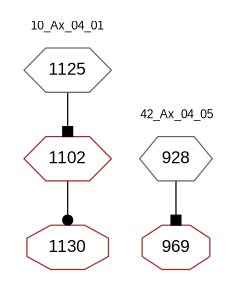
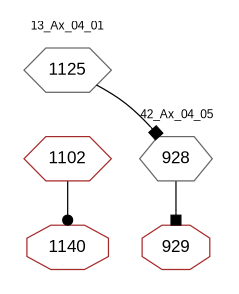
(68, 26) -> (68, 26)
(68, 108) -> (113, 95)
(68, 247) -> (68, 247)
(176, 247) -> (176, 247)
